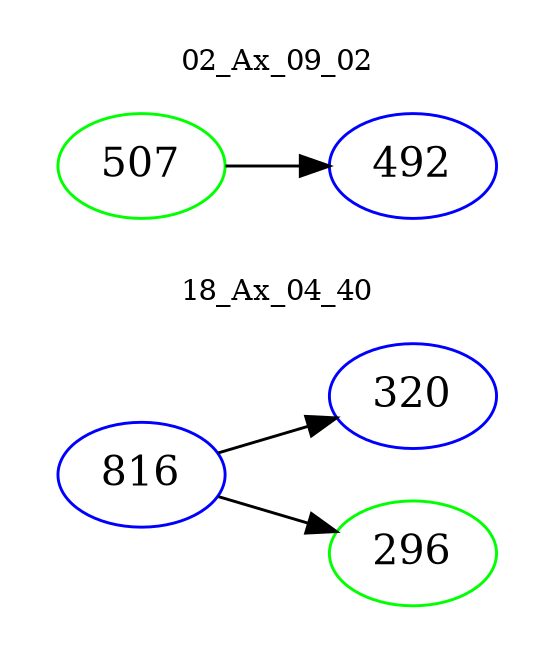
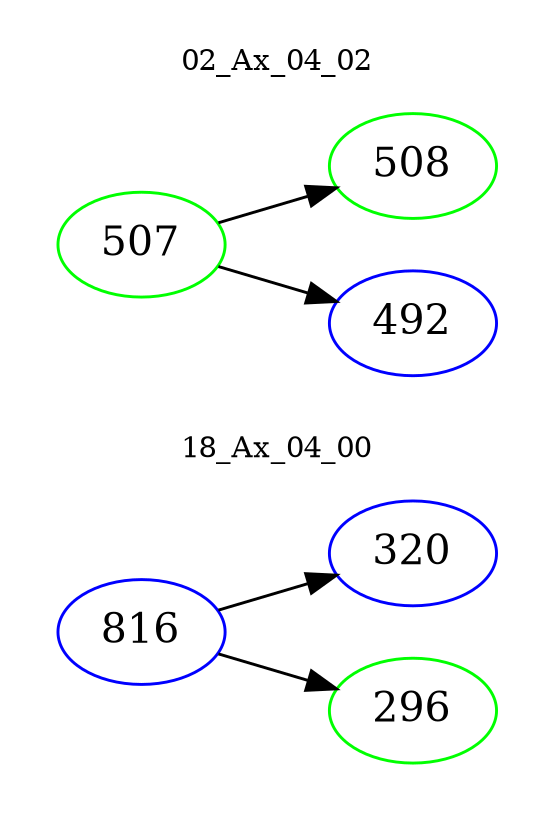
(277, 63) -> (277, 63)
none -> (413, 166)
(277, 293) -> (277, 450)
